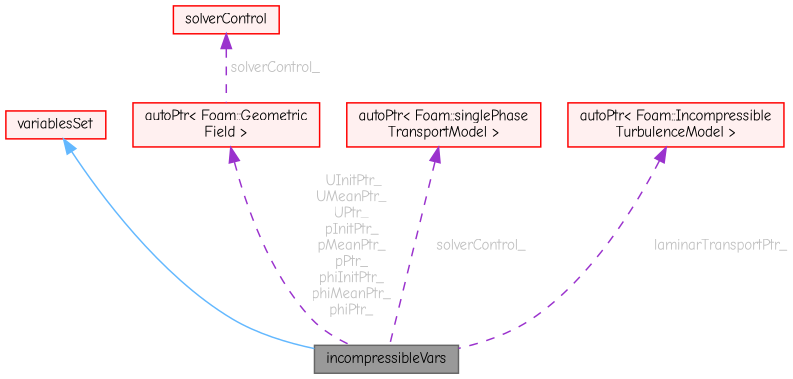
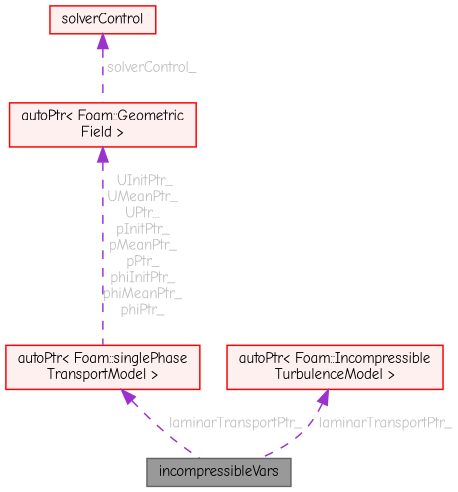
(56, 125) -> none
(479, 246) -> (234, 424)
(275, 266) -> (103, 254)
